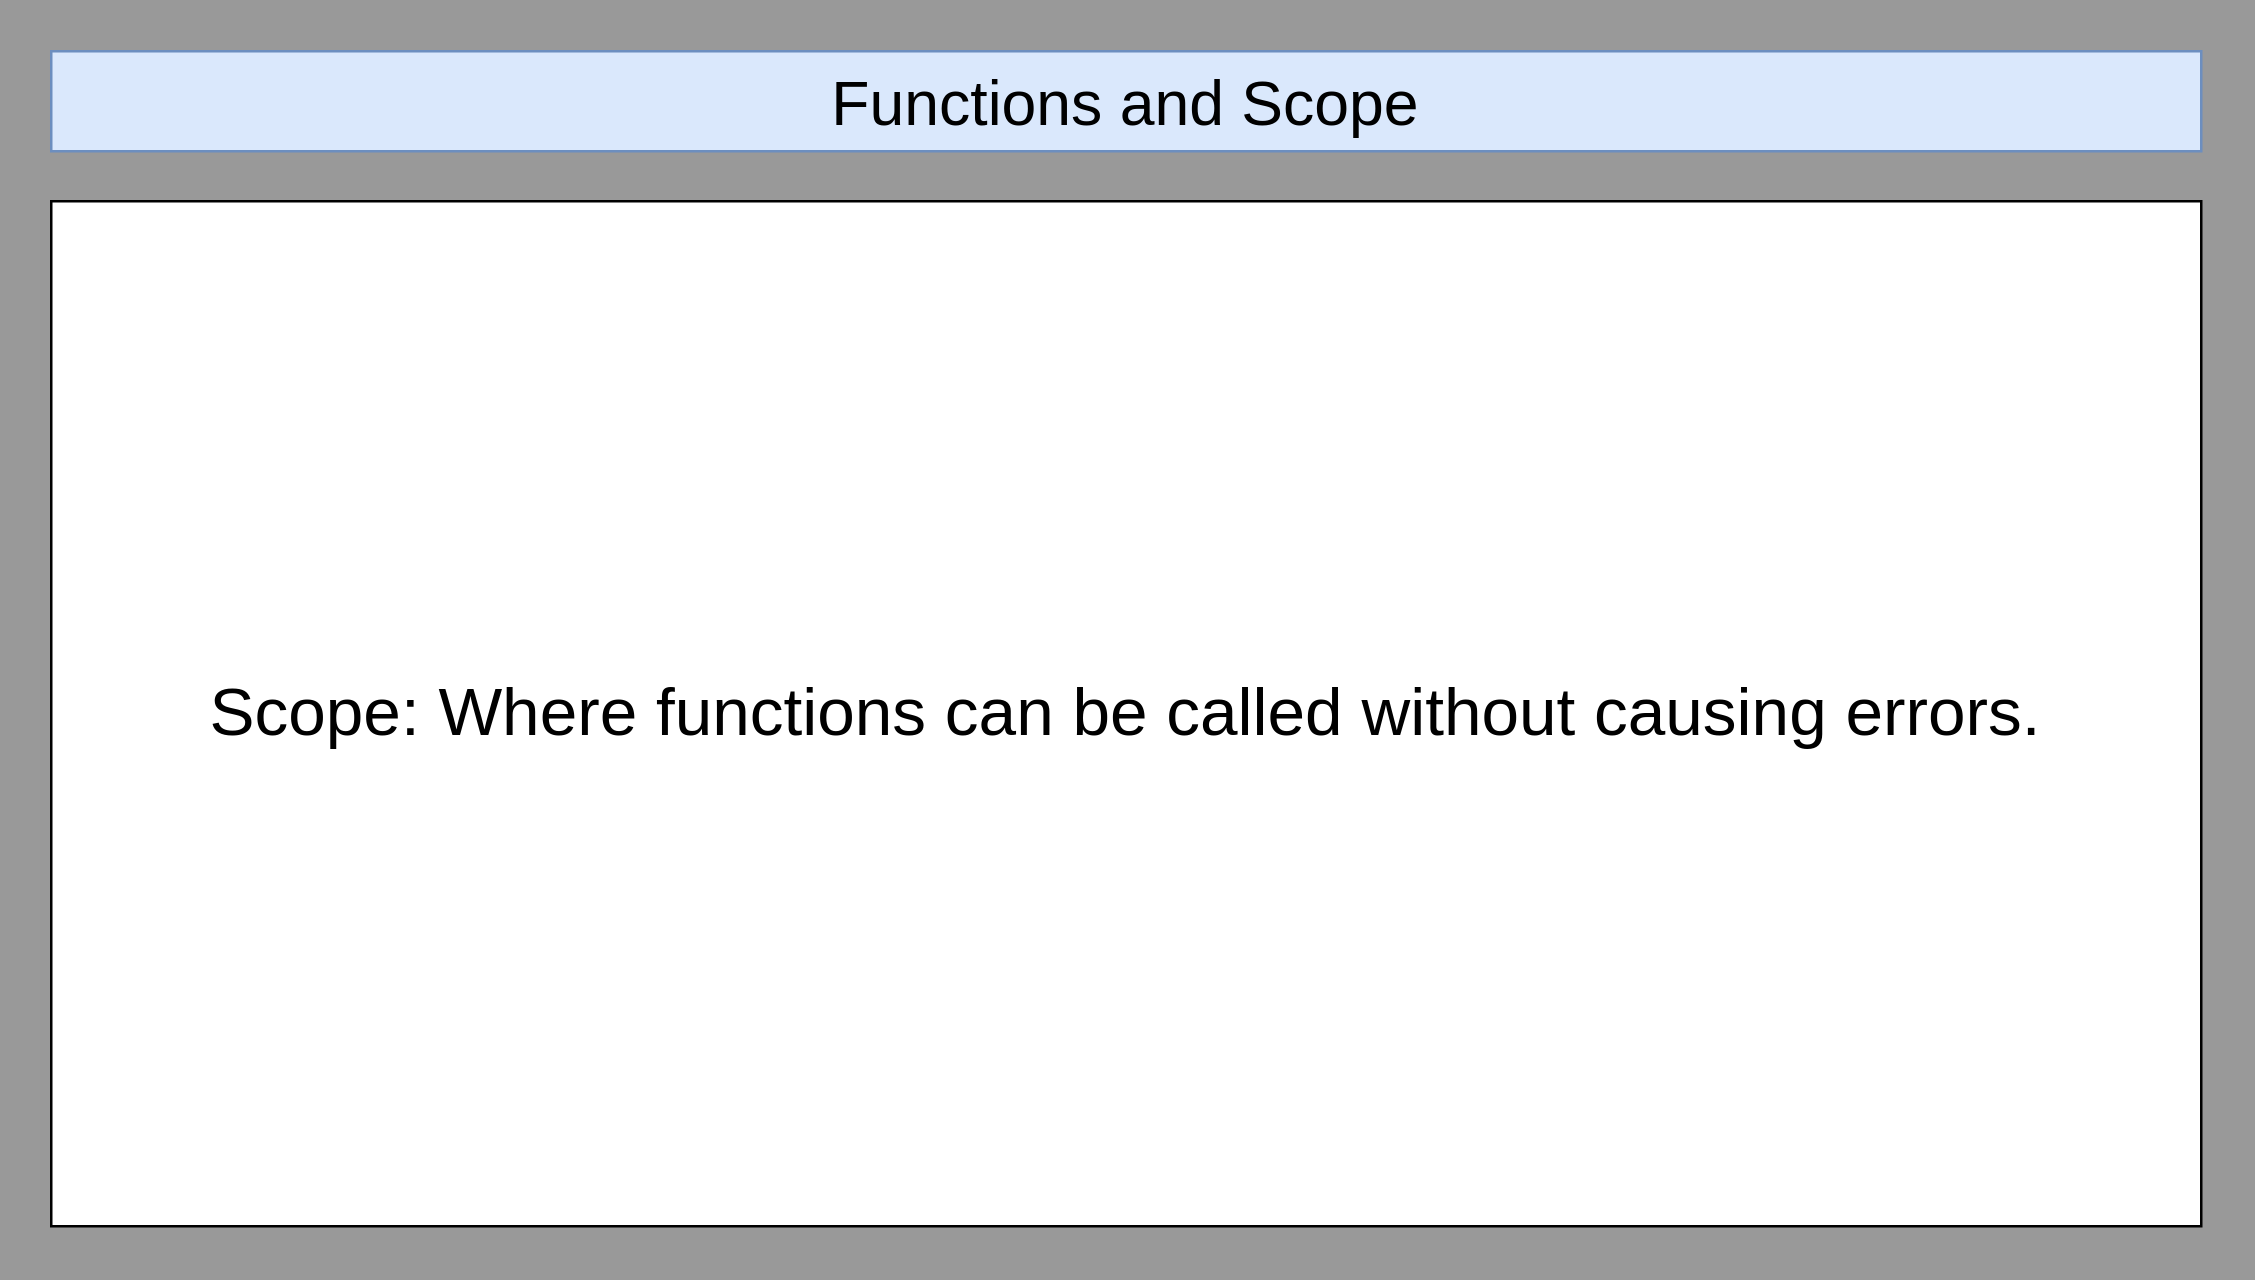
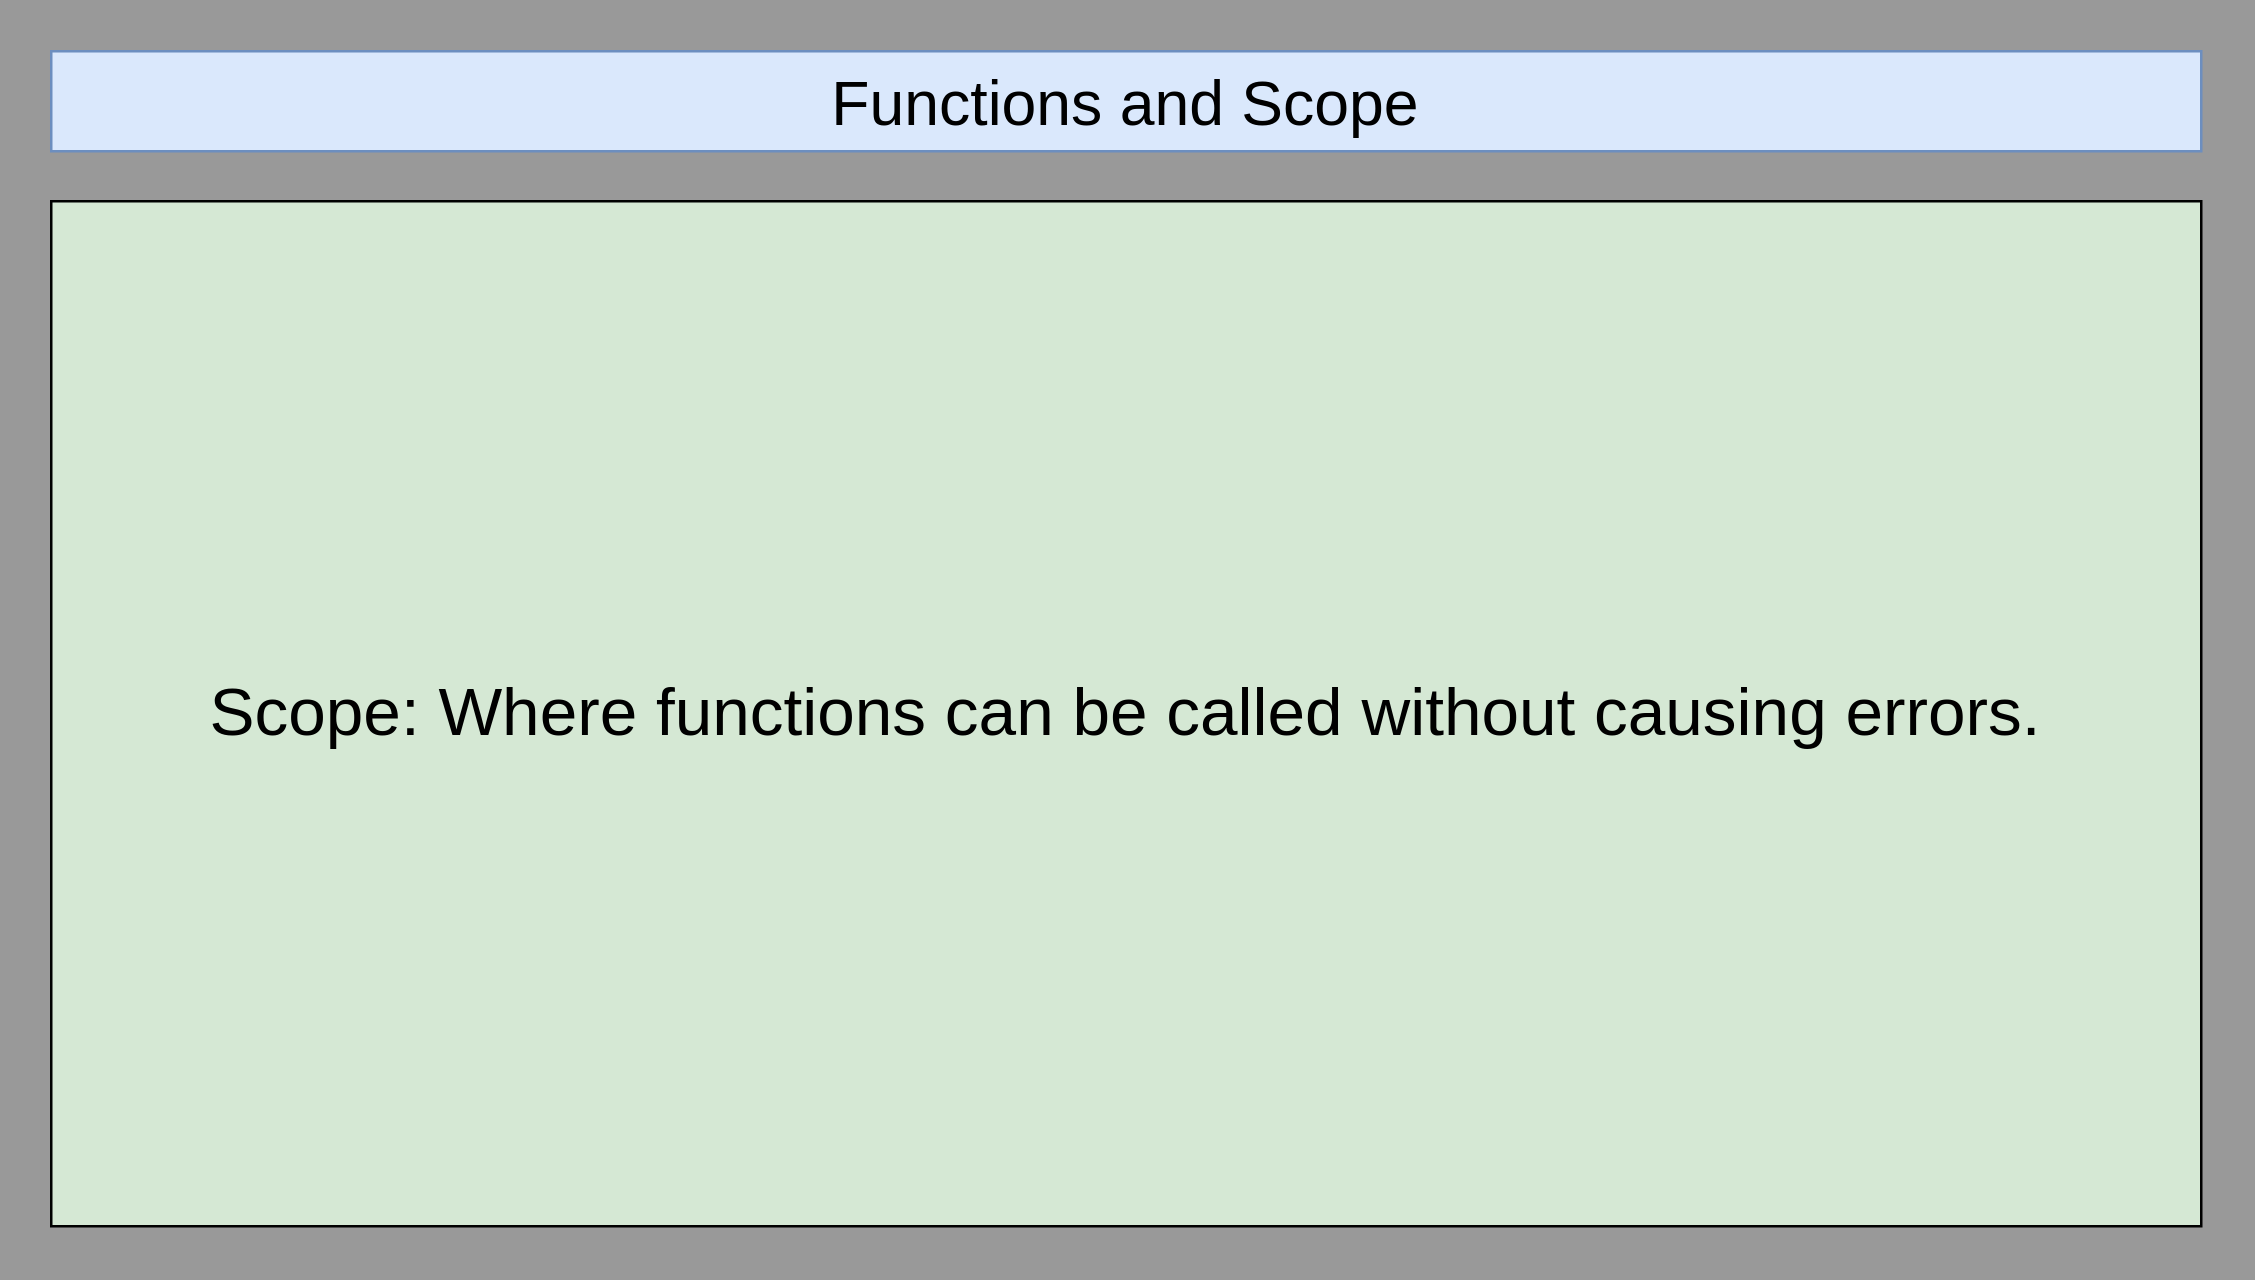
(1126, 714) -> (1126, 714)
